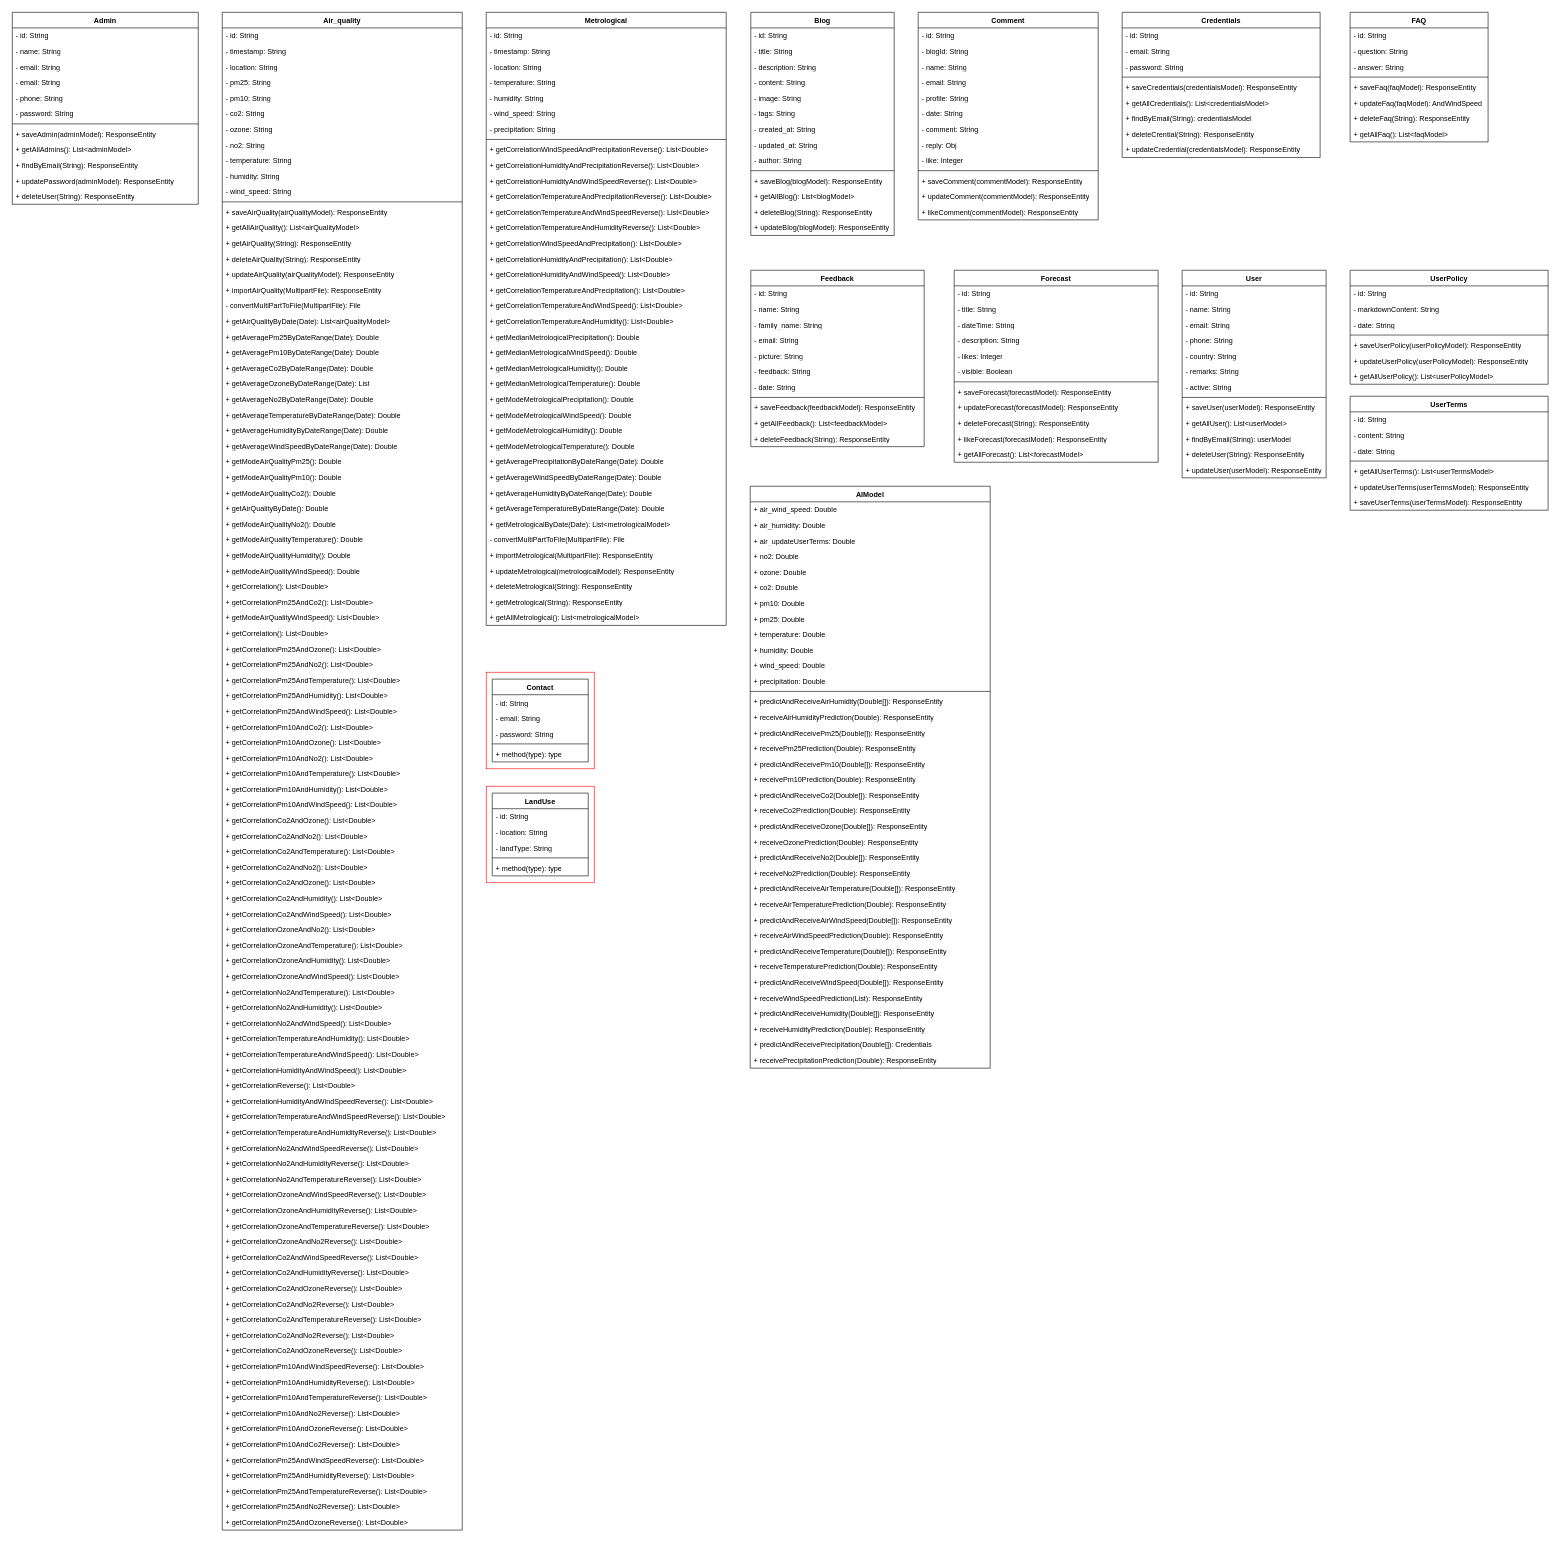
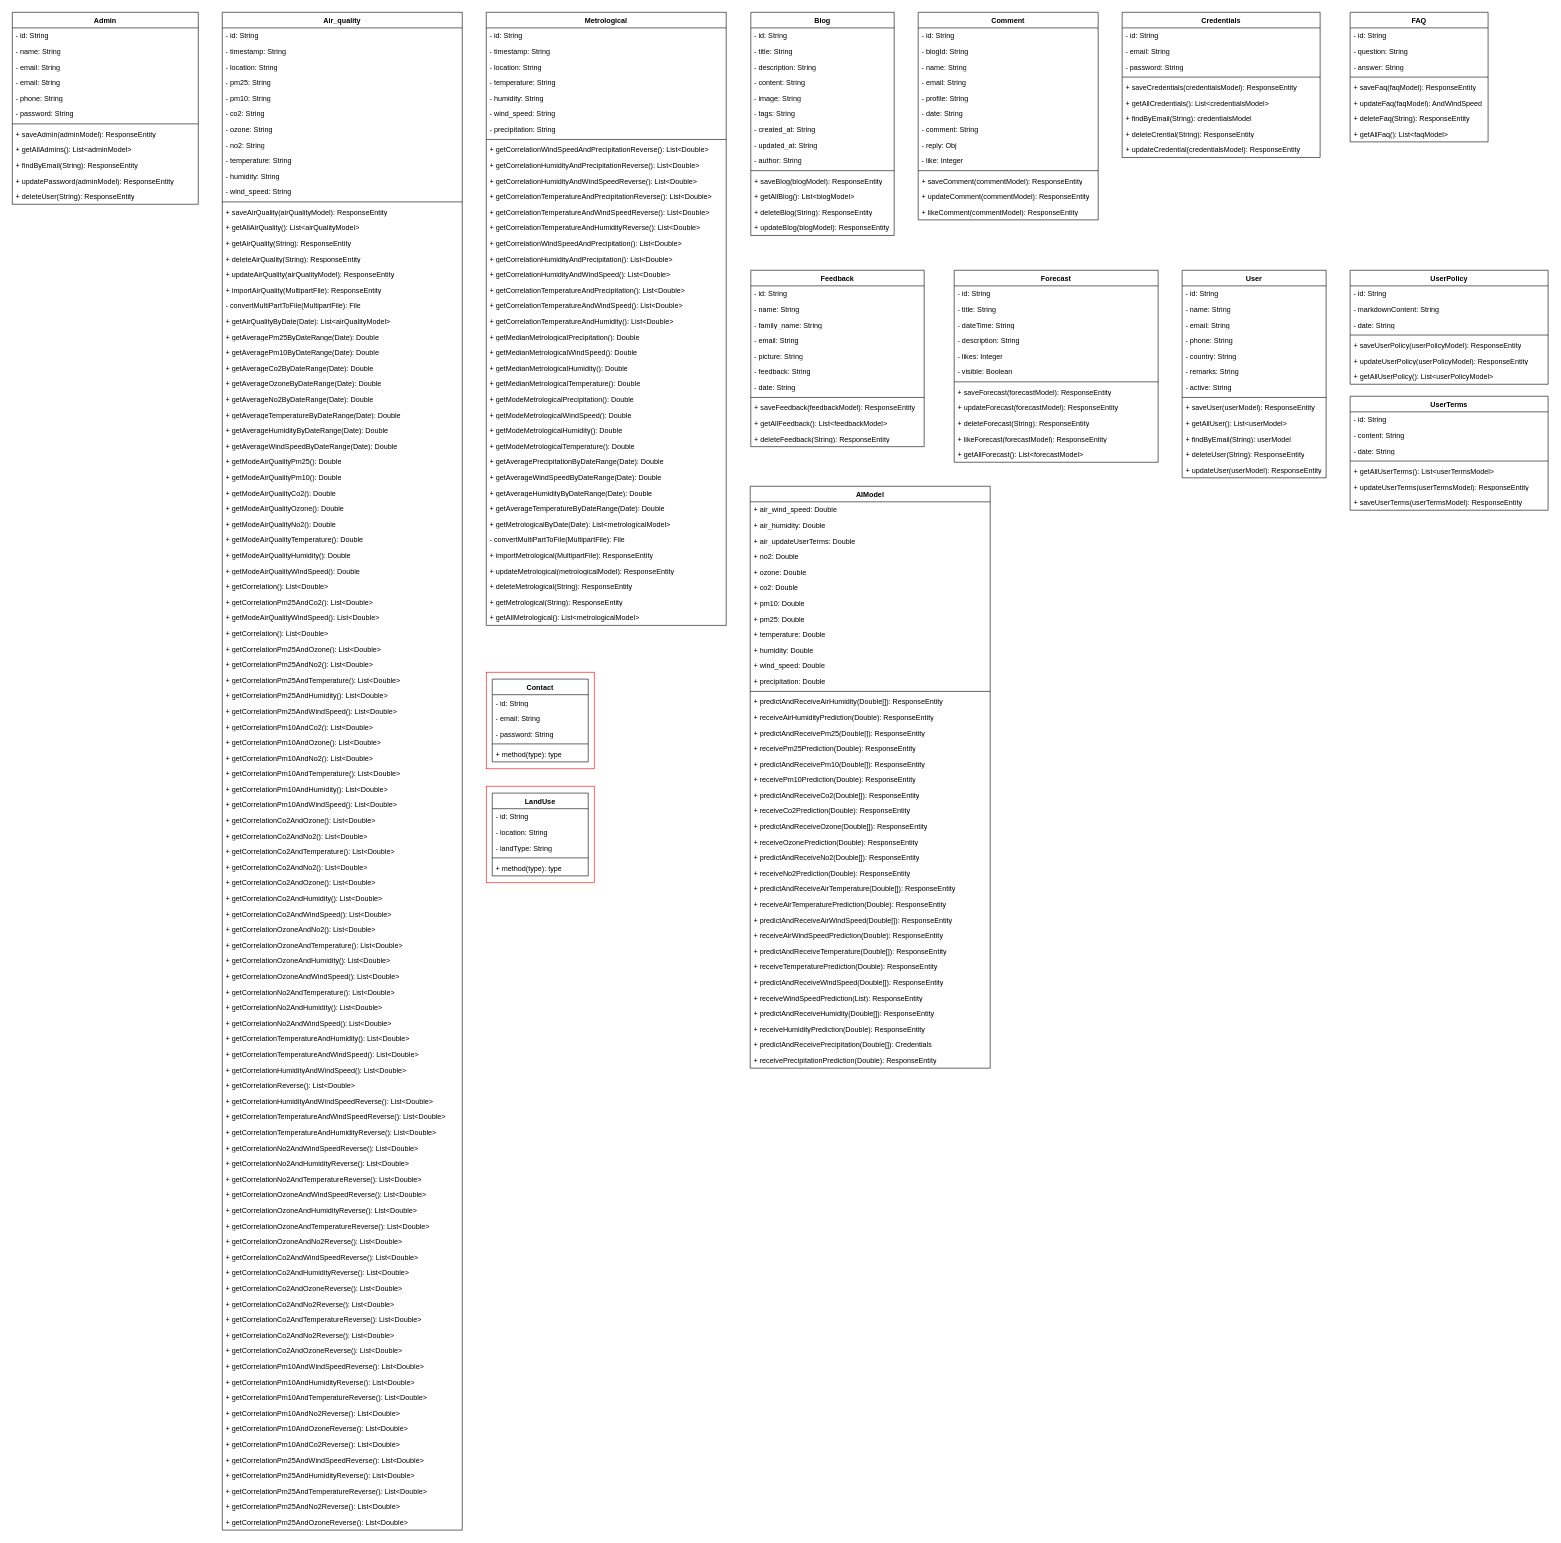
(303, 384) -> (307, 384)
(282, 509) -> (288, 509)
